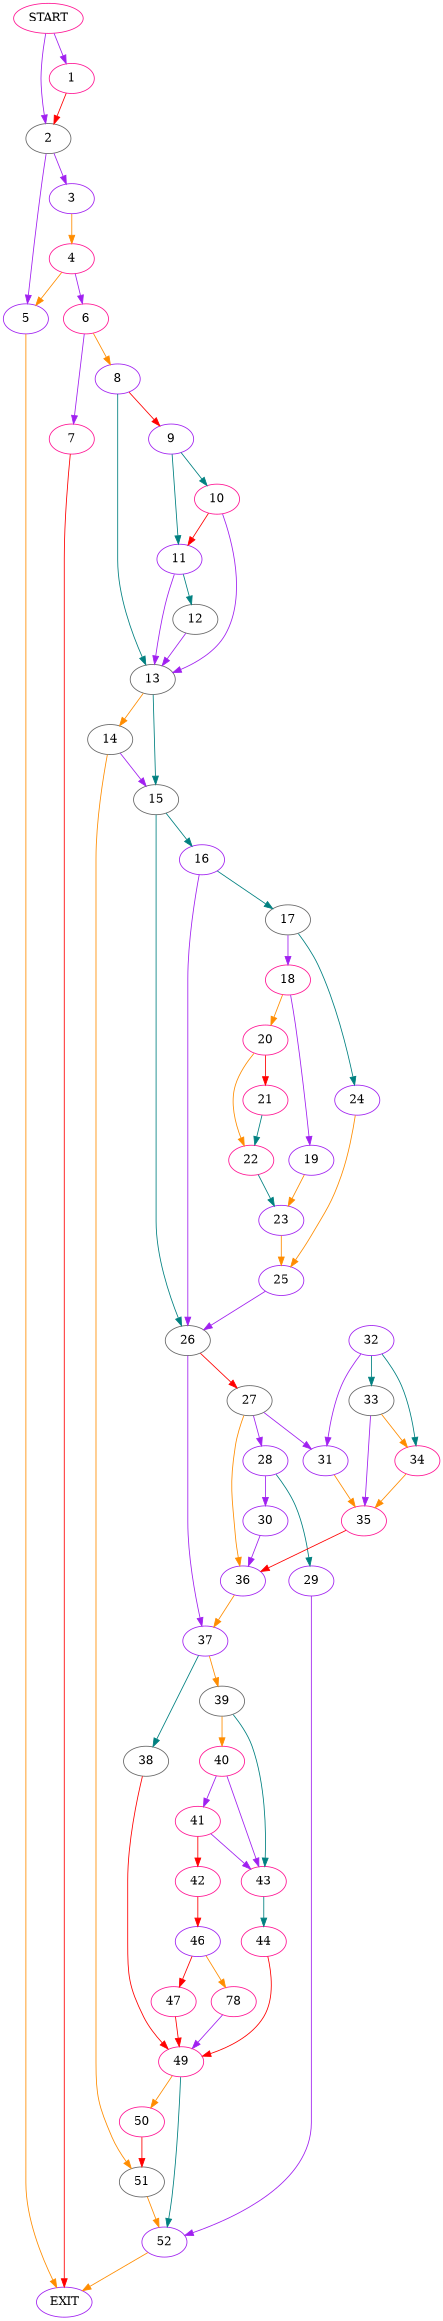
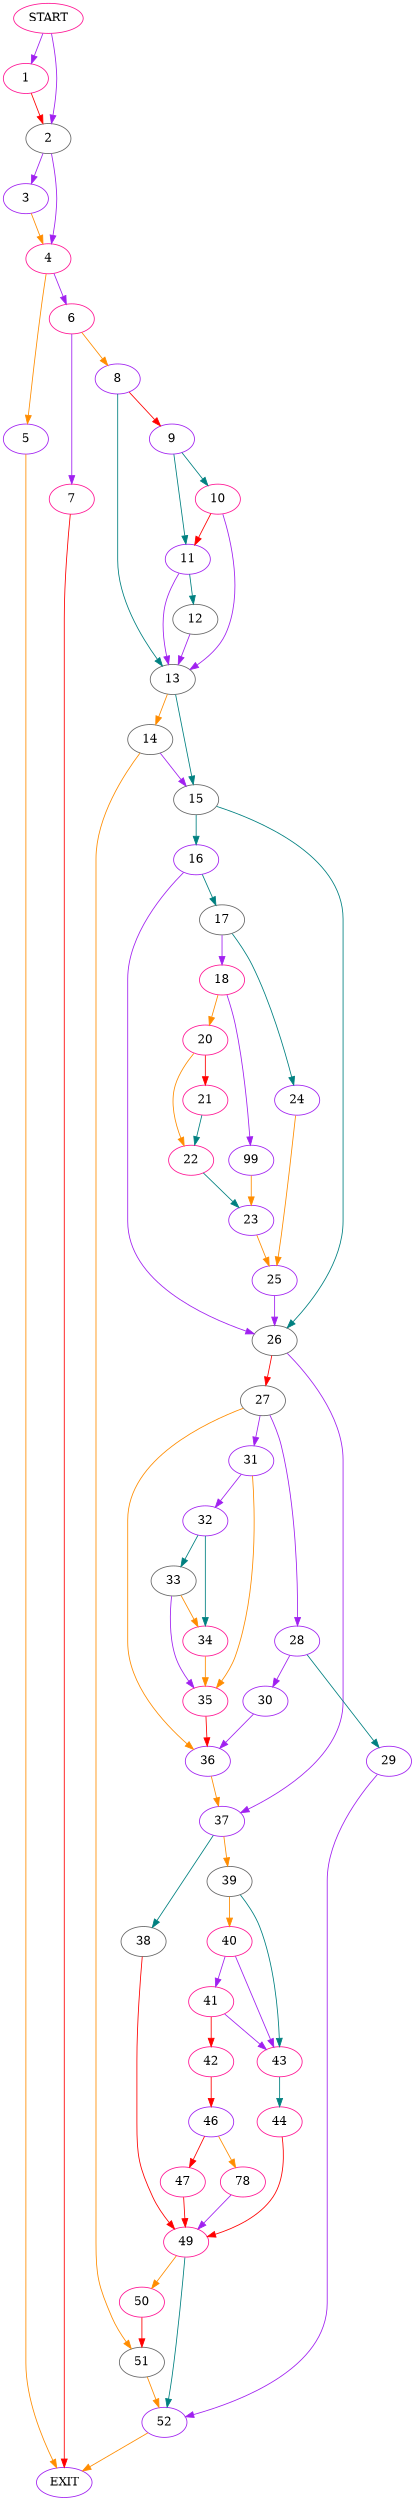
(37, 224) -> (57, 194)
(311, 1160) -> (251, 1160)
(338, 1393) -> (231, 1488)
